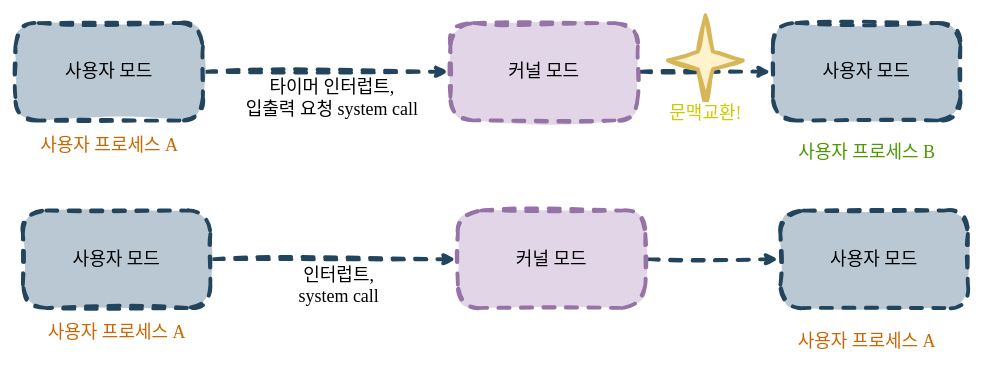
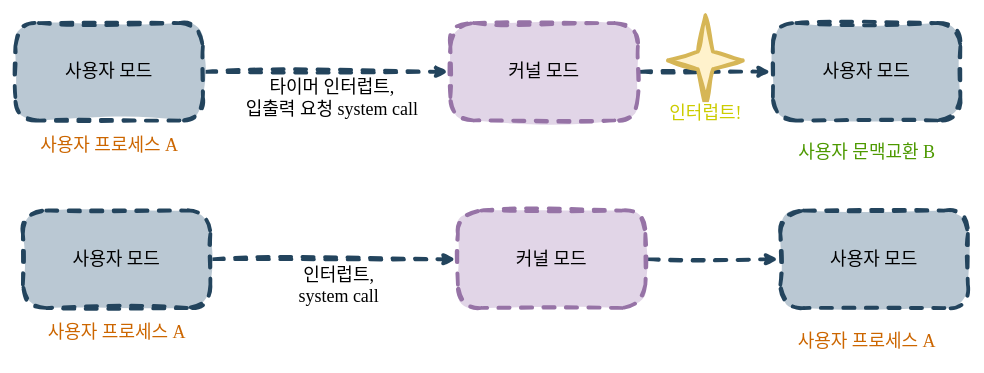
(706, 113) -> (706, 113)
(867, 153) -> (867, 153)
